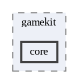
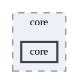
(39, 23) -> (39, 23)
